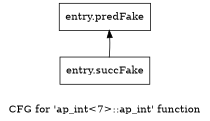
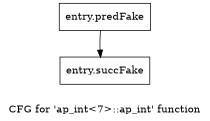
(110, 48) -> (100, 40)
